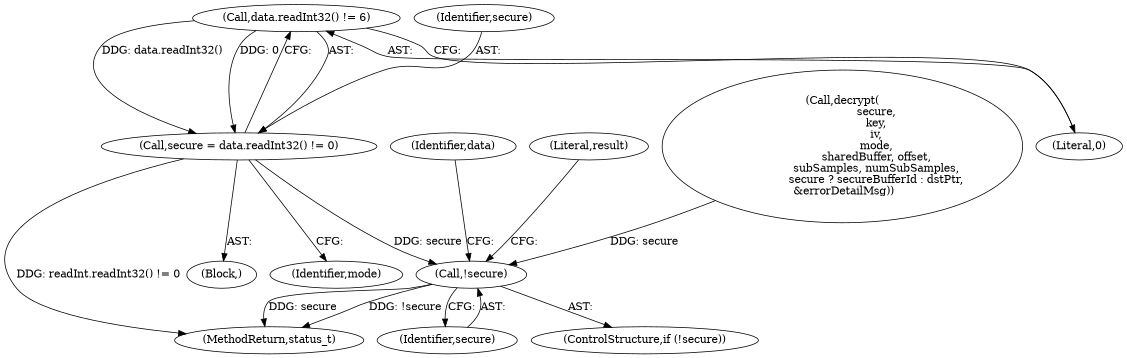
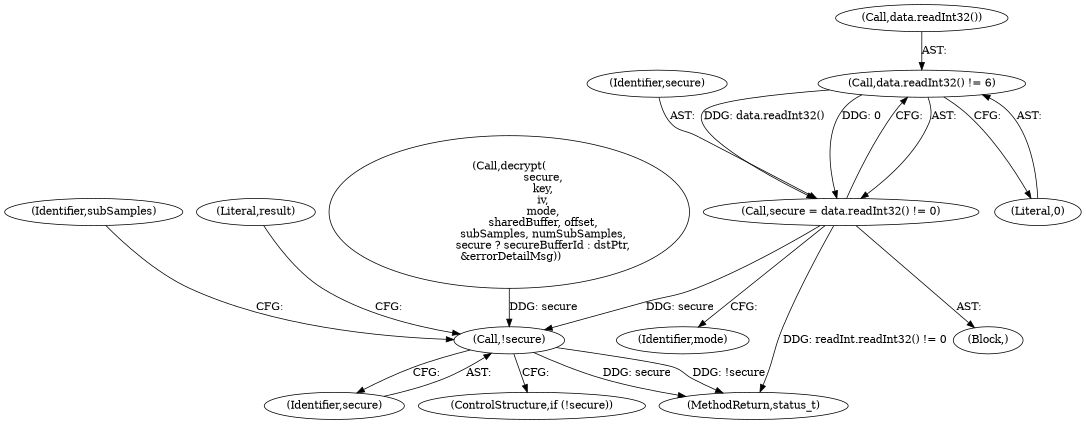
none -> (922, 18)
(453, 146) -> (94, 212)
(582, 307) -> (538, 373)
